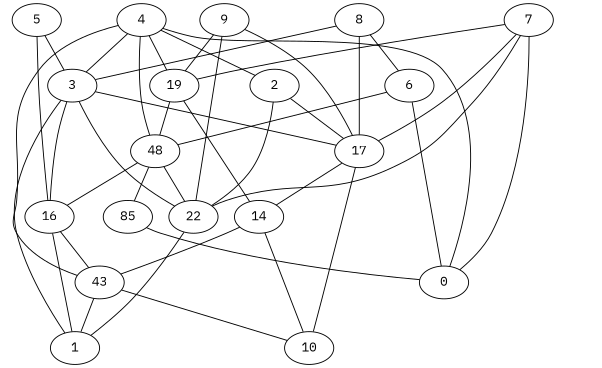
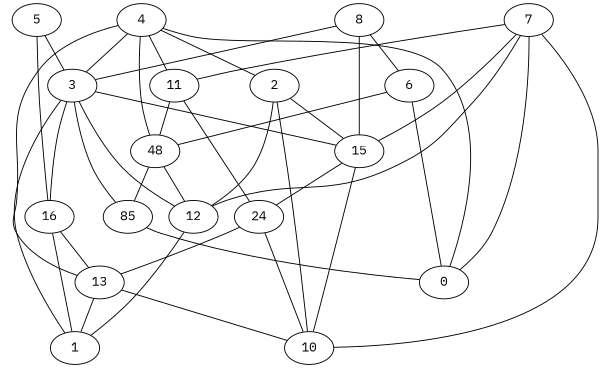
(224, 20) -> none
(174, 86) -> (174, 86)
(359, 151) -> (359, 151)
none -> (87, 156)
(102, 184) -> none
none -> (294, 216)
(193, 217) -> (193, 217)
(259, 217) -> (259, 217)
none -> (576, 274)
(100, 282) -> (100, 282)
